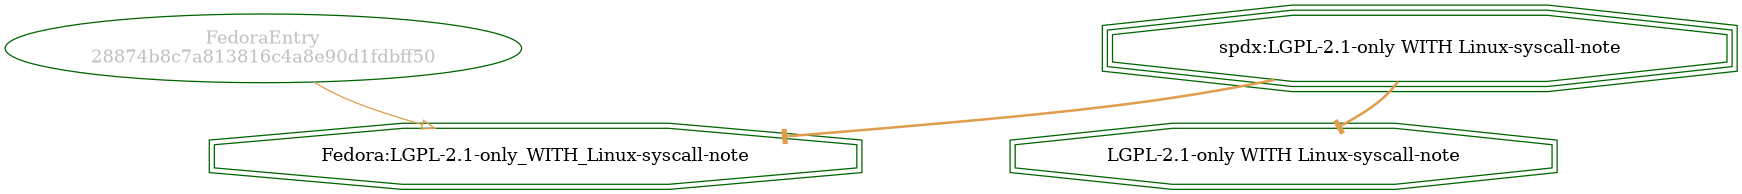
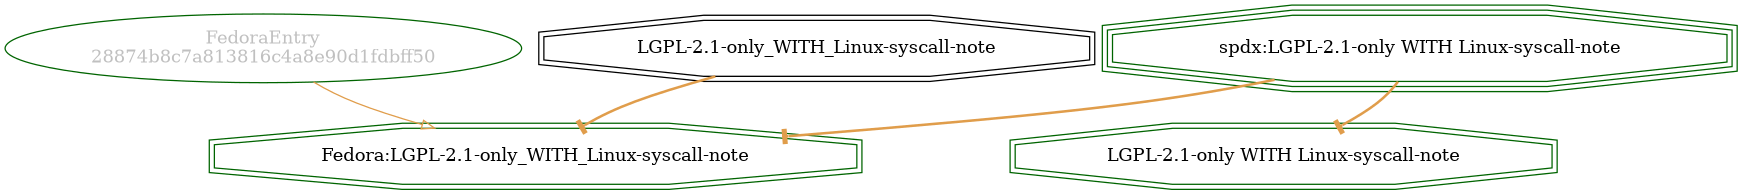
none -> (817, 48)
